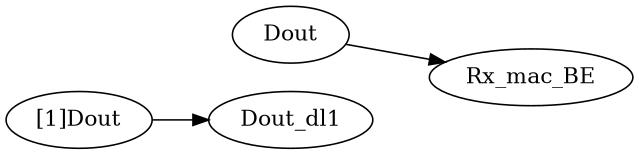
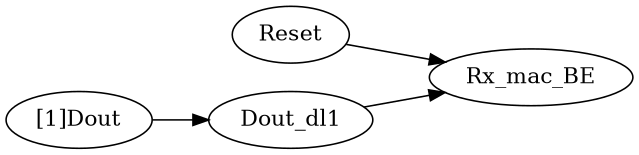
(291, 35) -> (291, 35)
none -> (397, 101)
